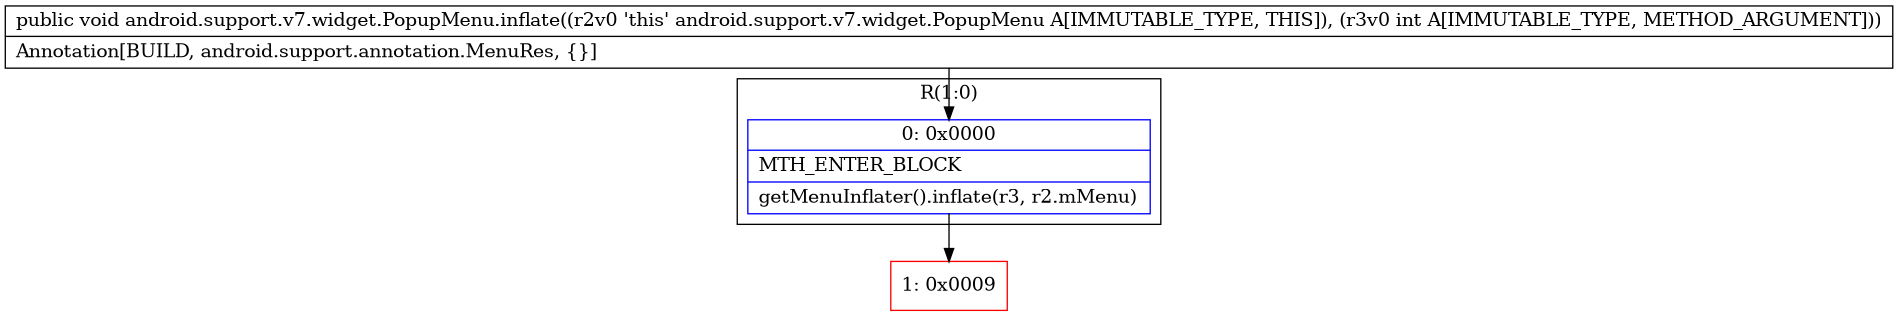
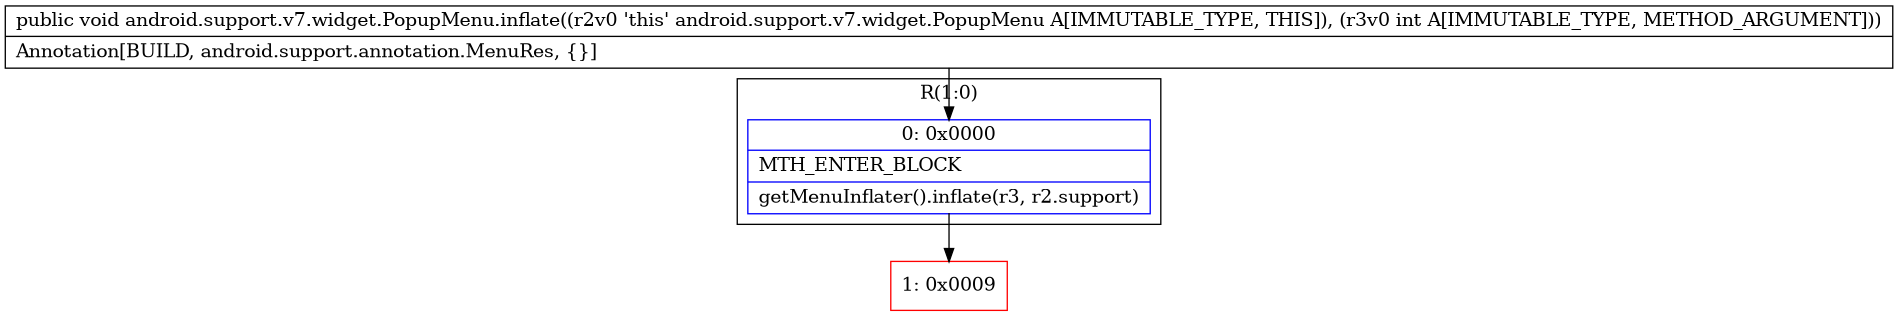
(948, 197) -> (949, 197)
